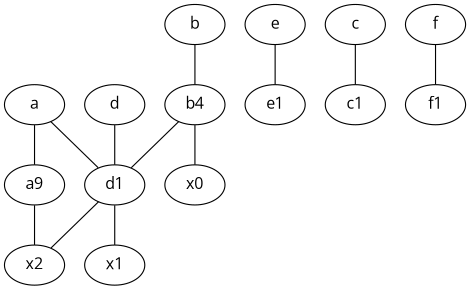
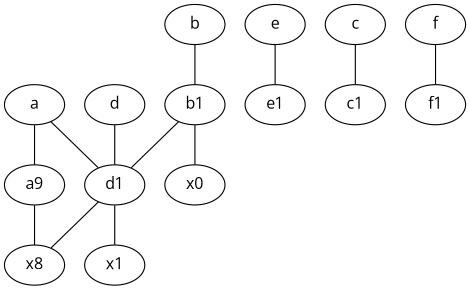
(195, 105) -> (195, 105)
(35, 265) -> (35, 265)
